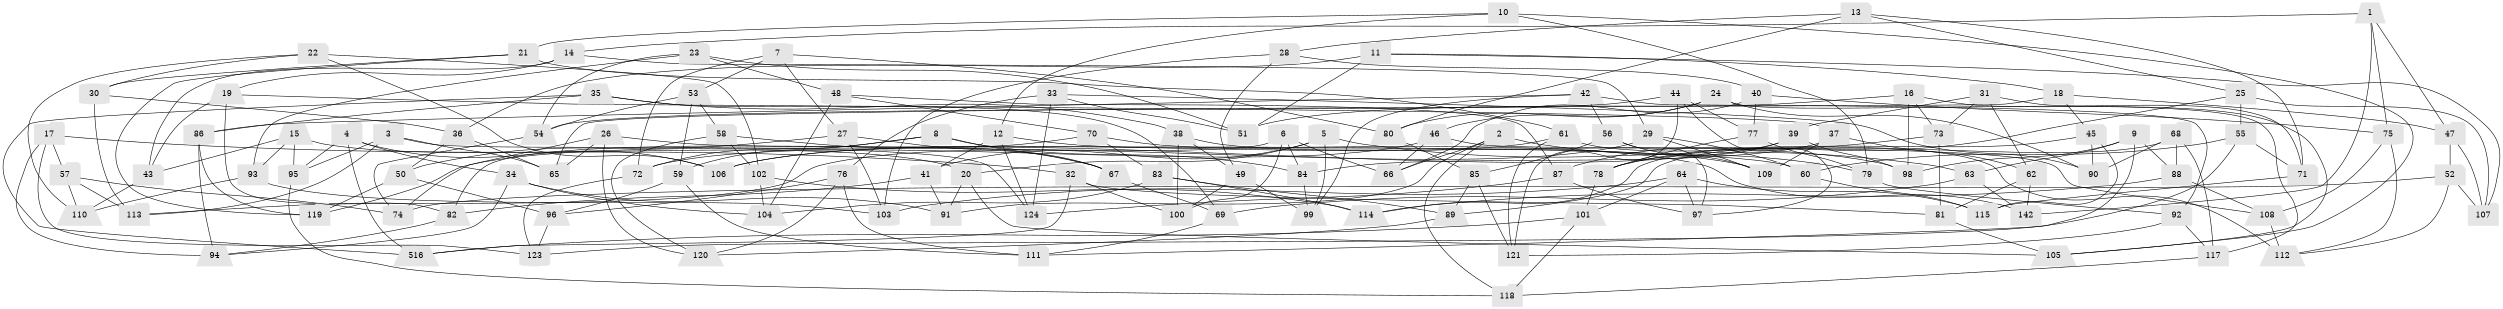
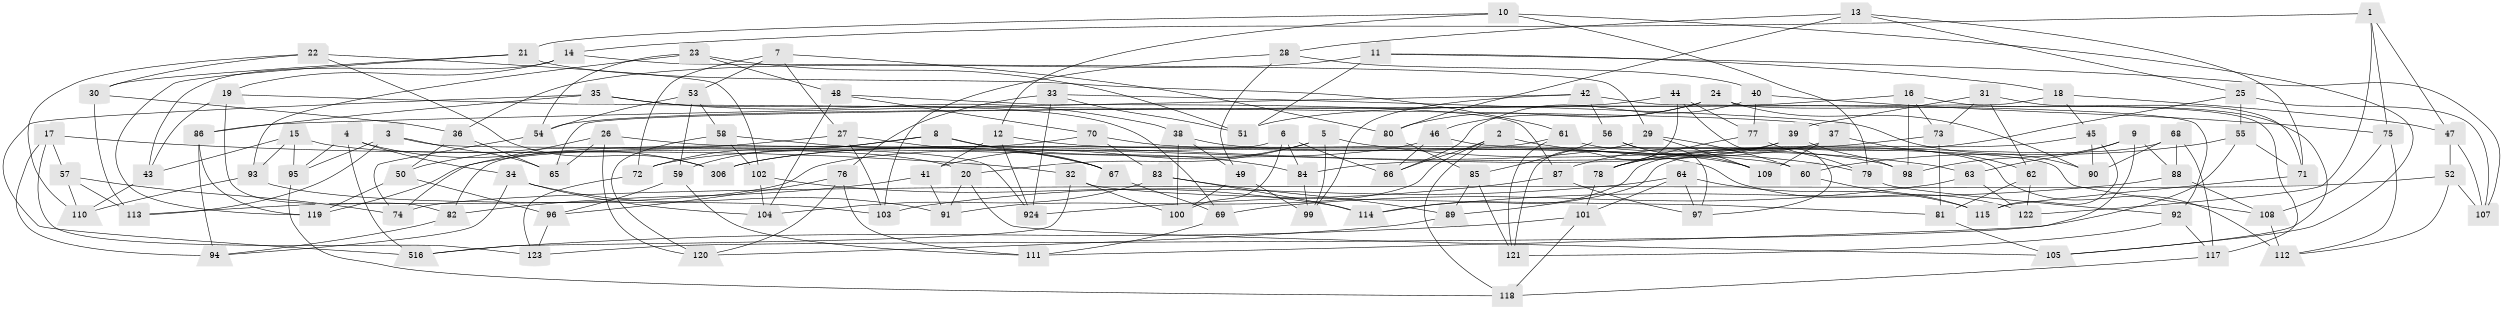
(719, 175) -> (719, 175)
(1031, 215) -> (1031, 215)
(2026, 215) -> (2026, 215)
